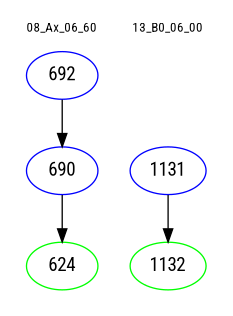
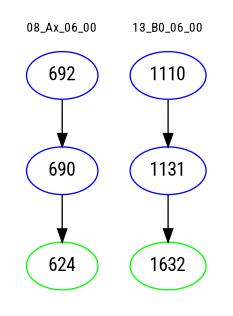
(62, 28) -> (62, 28)
none -> (168, 75)
(168, 266) -> (168, 266)
